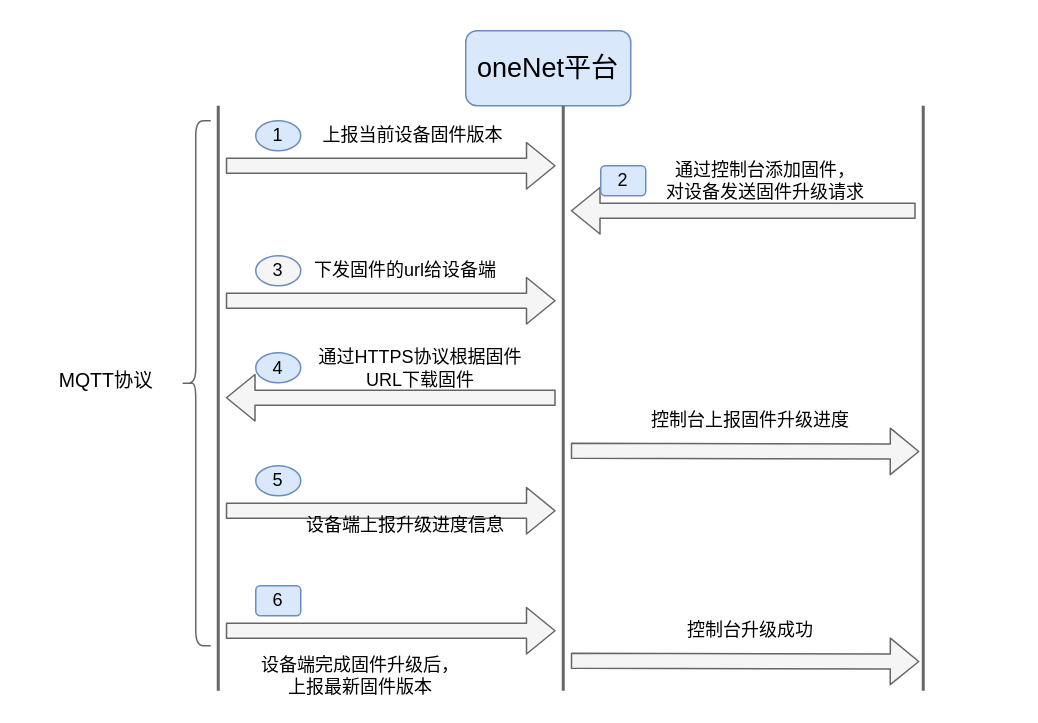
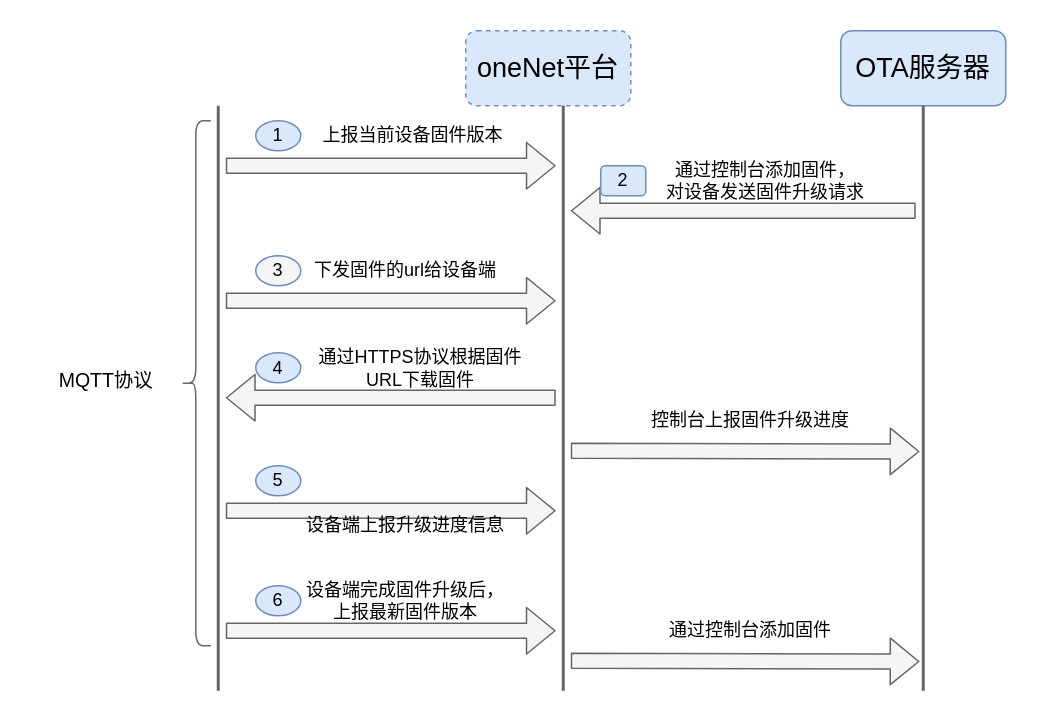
(548, 68) -> (548, 68)
none -> (923, 68)
(278, 601) -> (278, 601)
(751, 631) -> (751, 631)
(361, 676) -> (406, 601)
